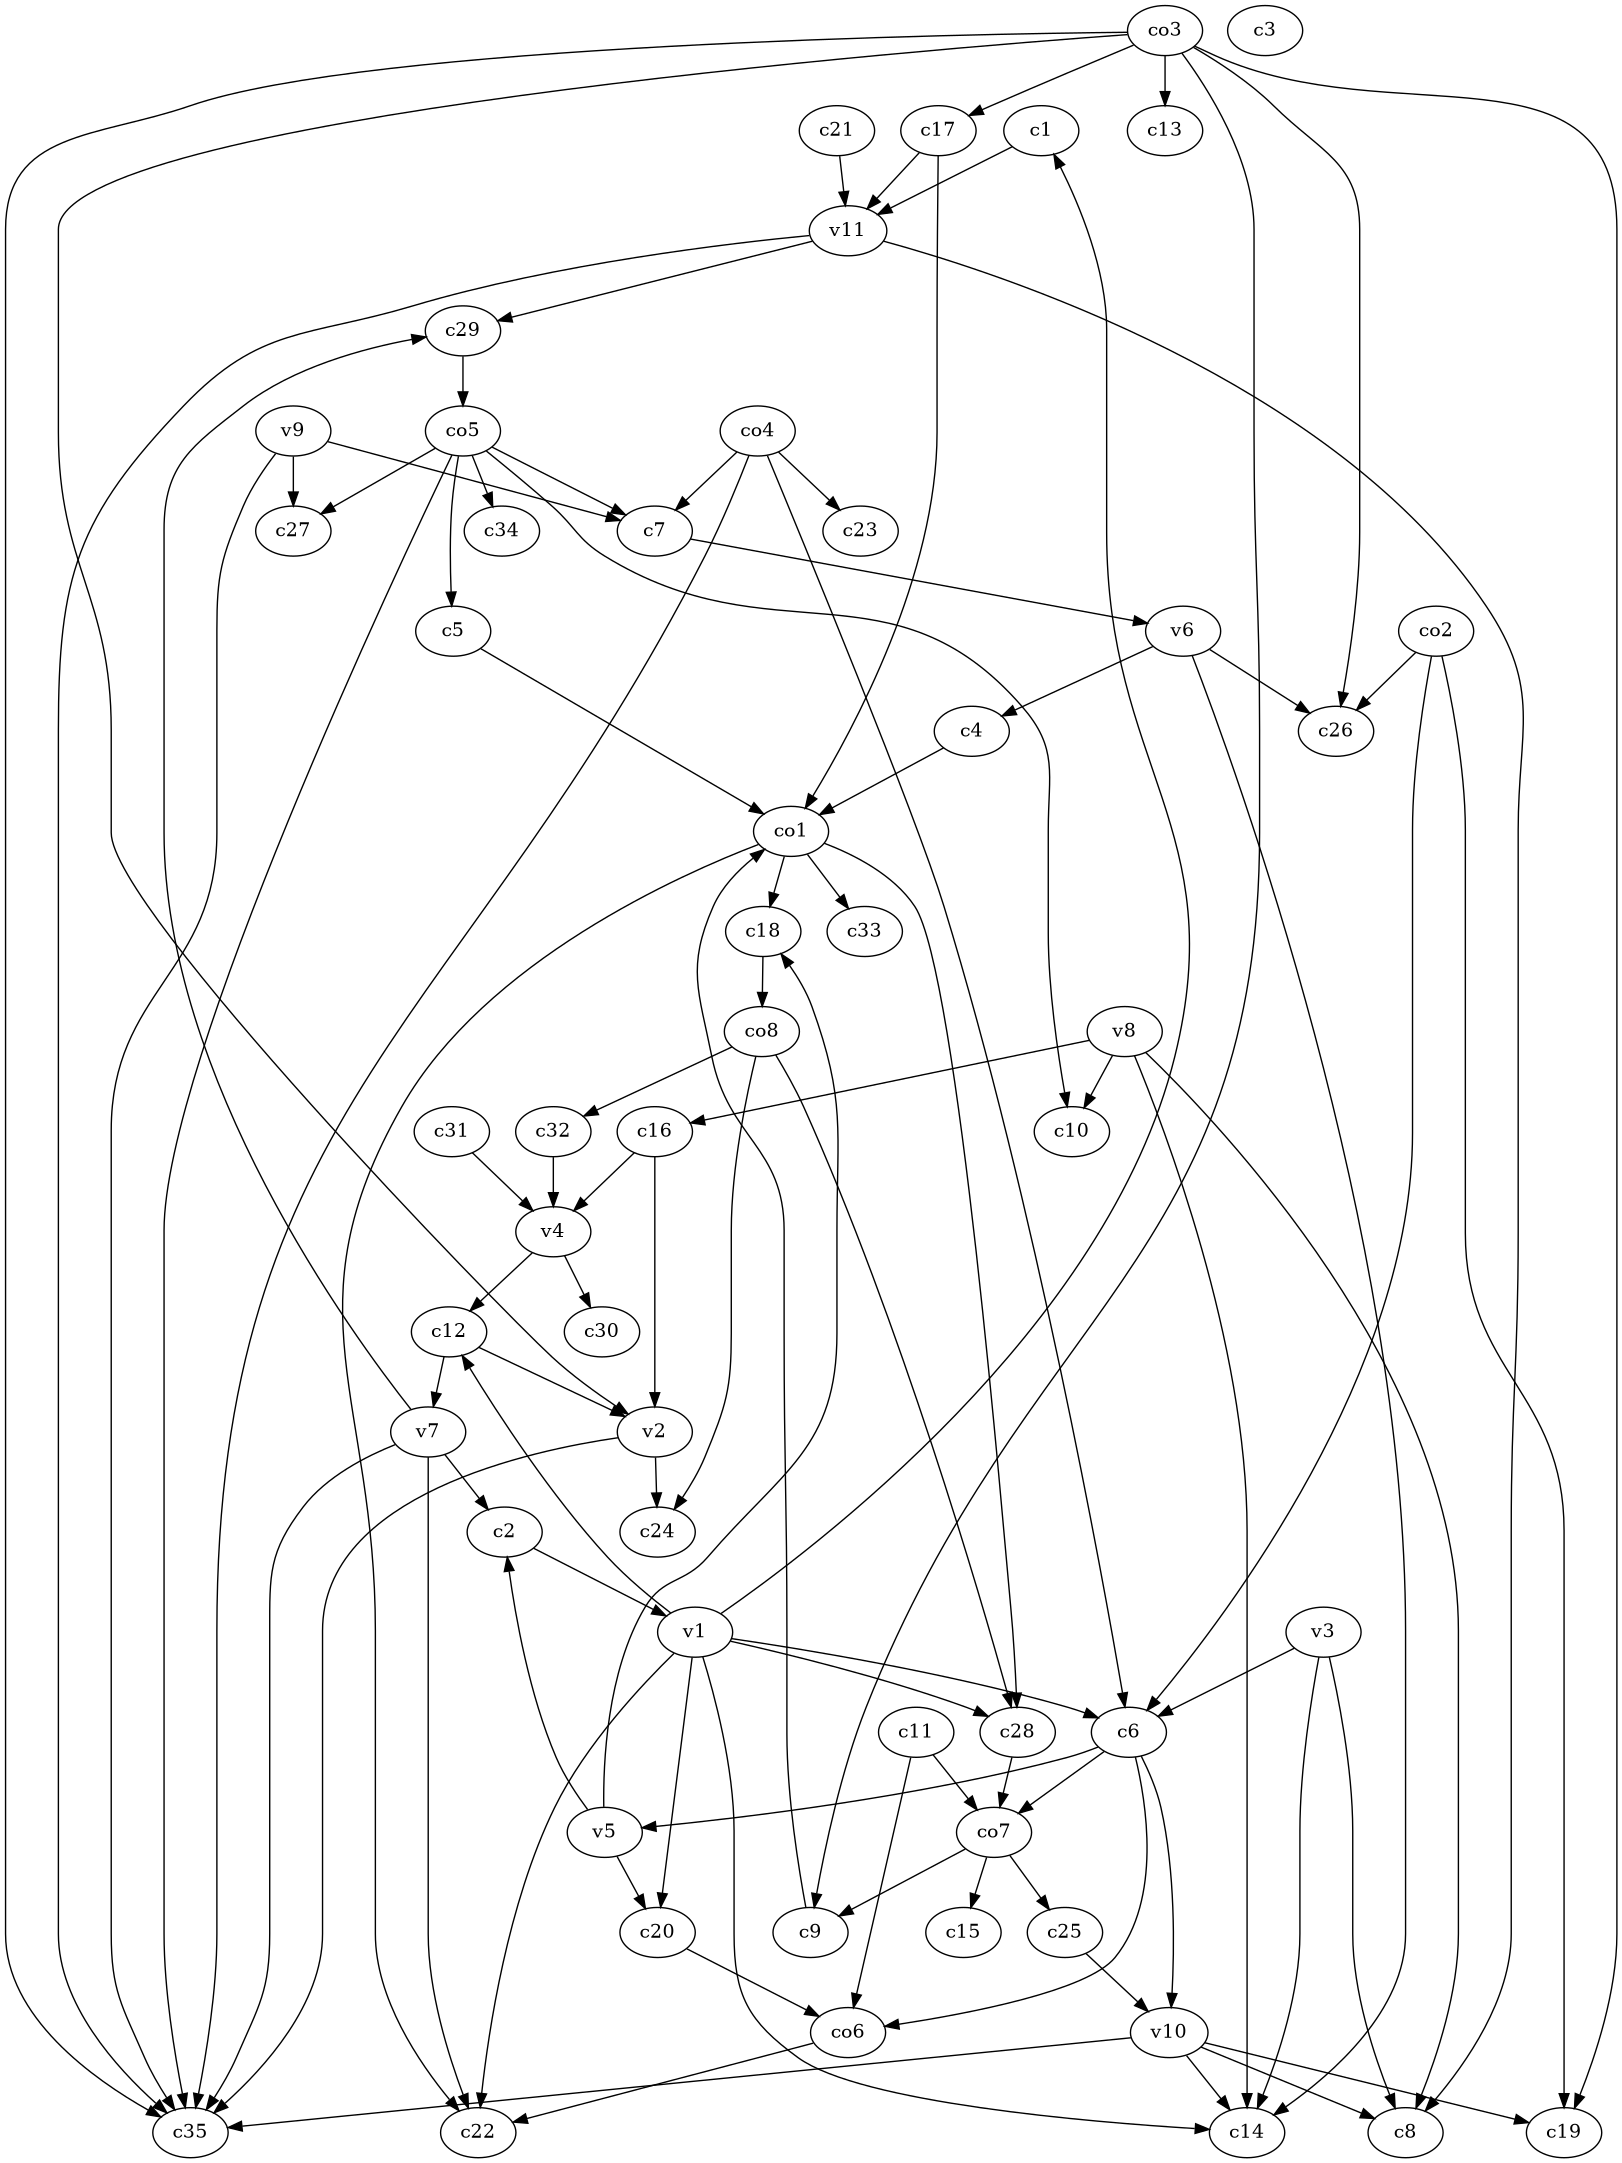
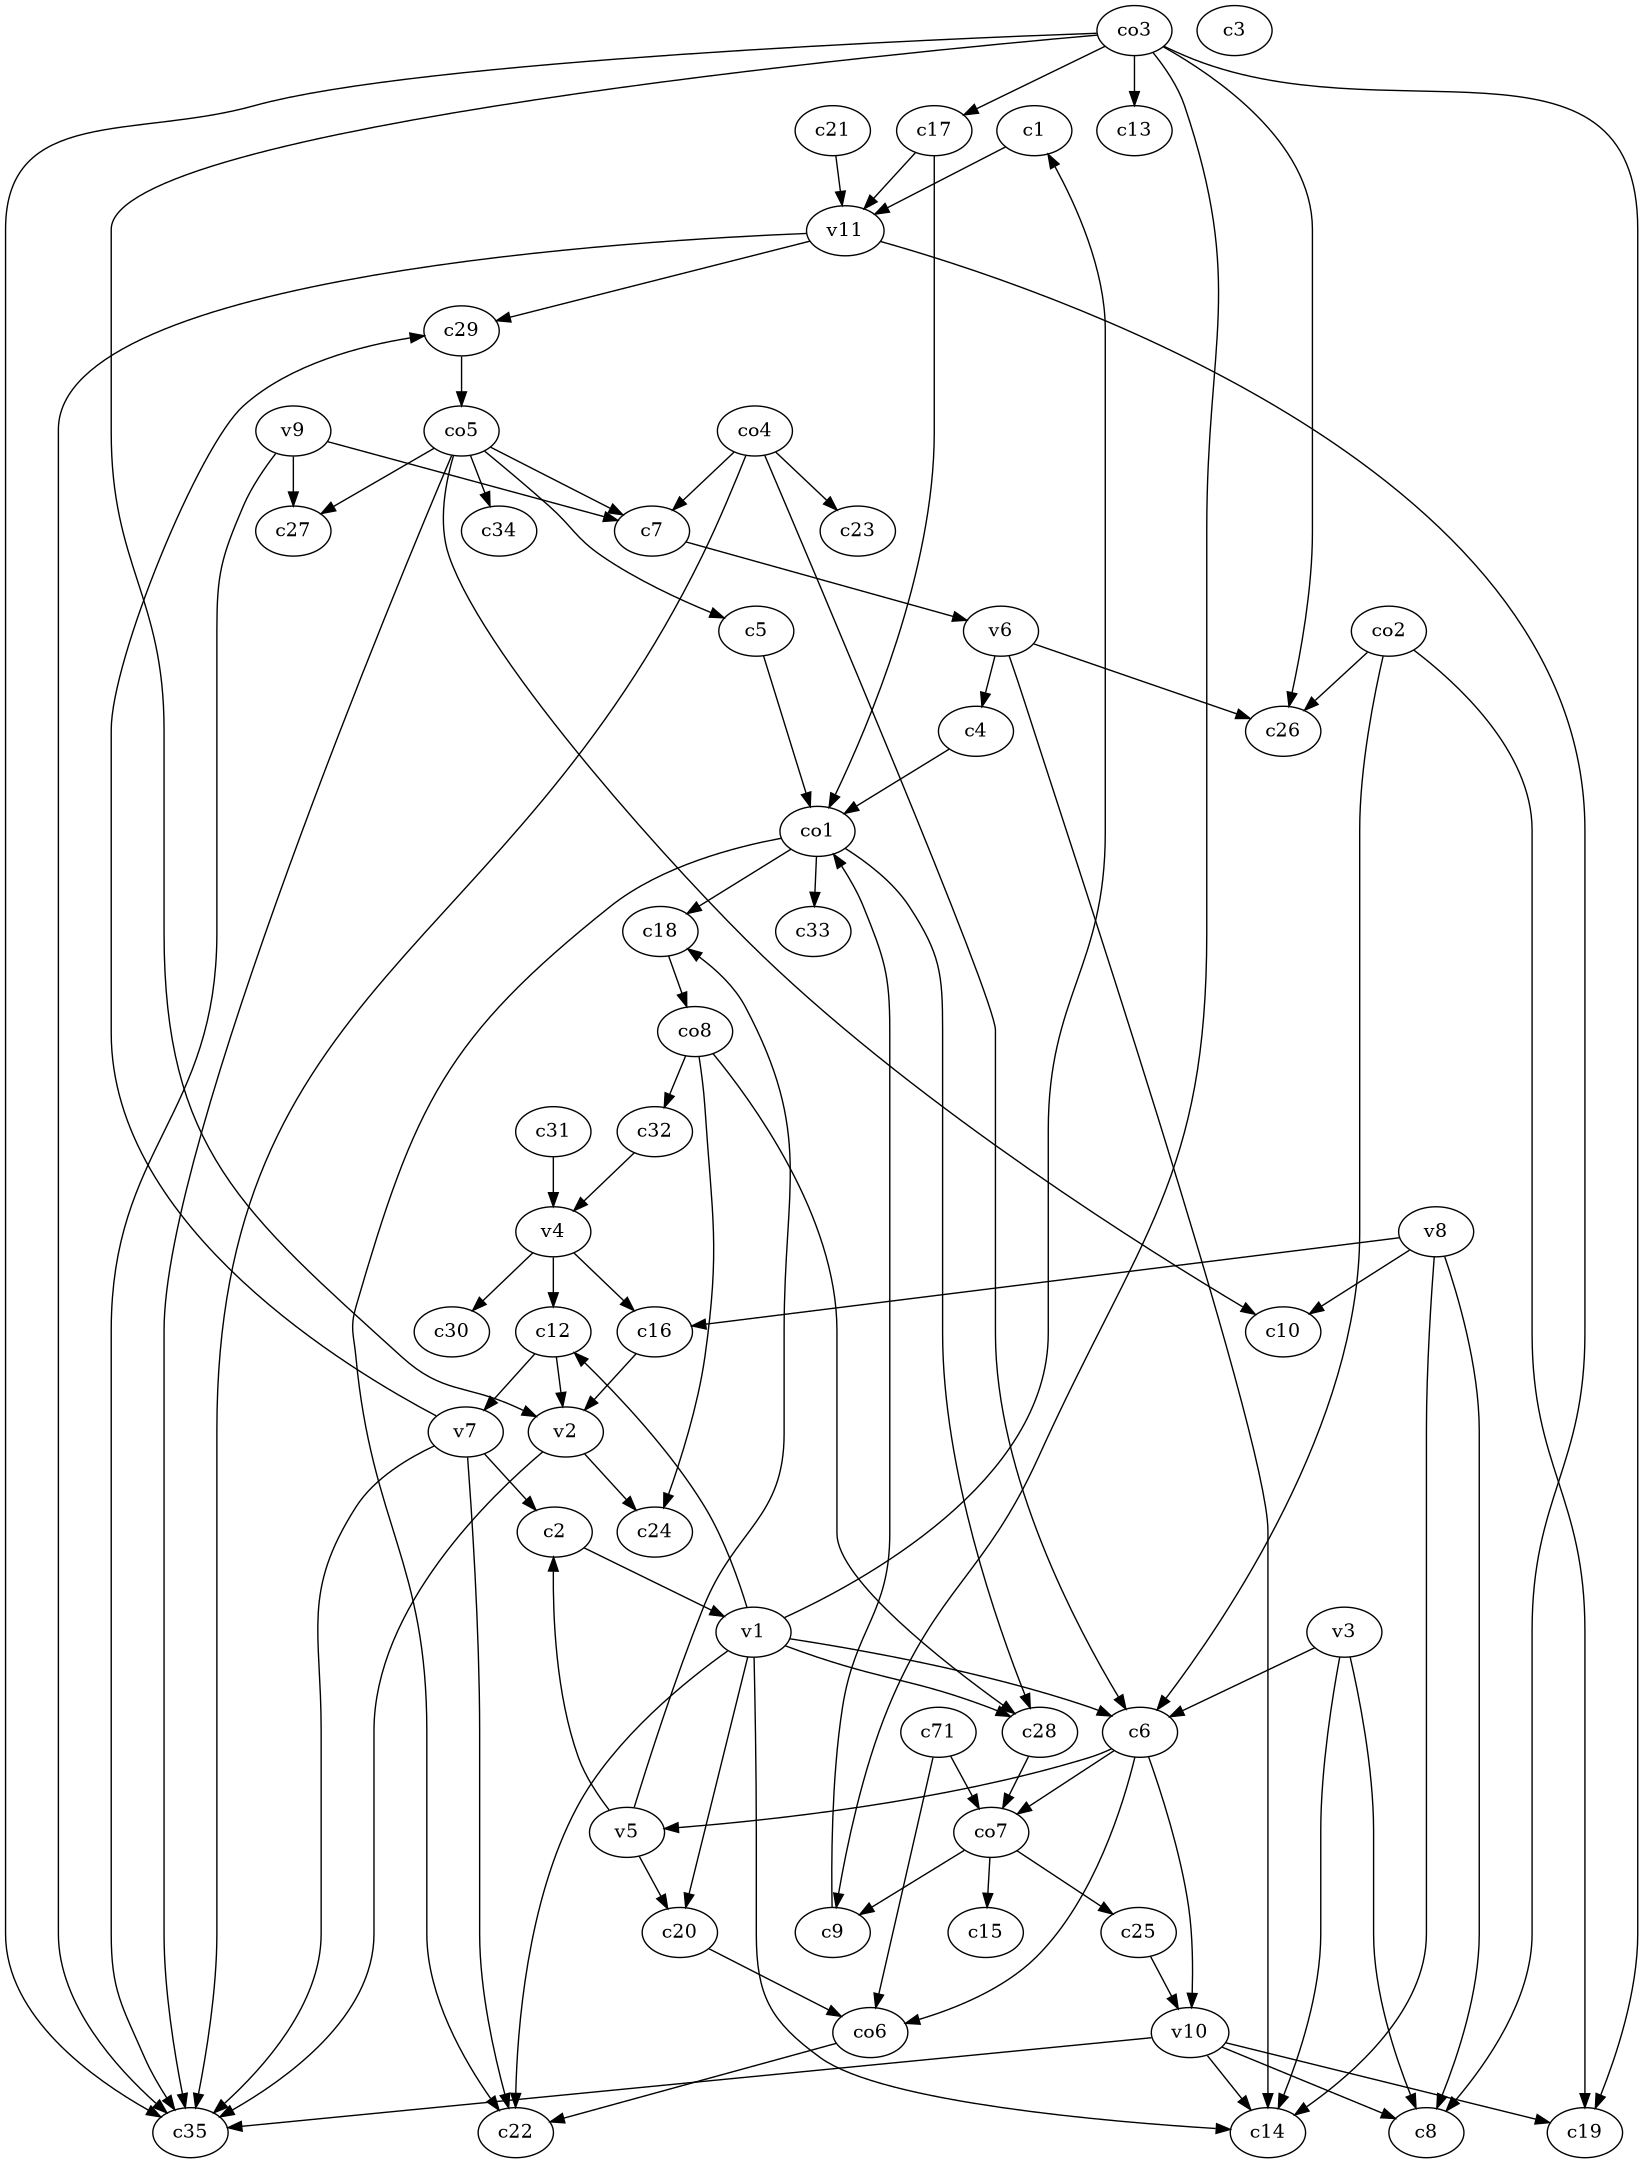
(609, 1177) -> (599, 1277)
(916, 1732) -> (938, 1732)
